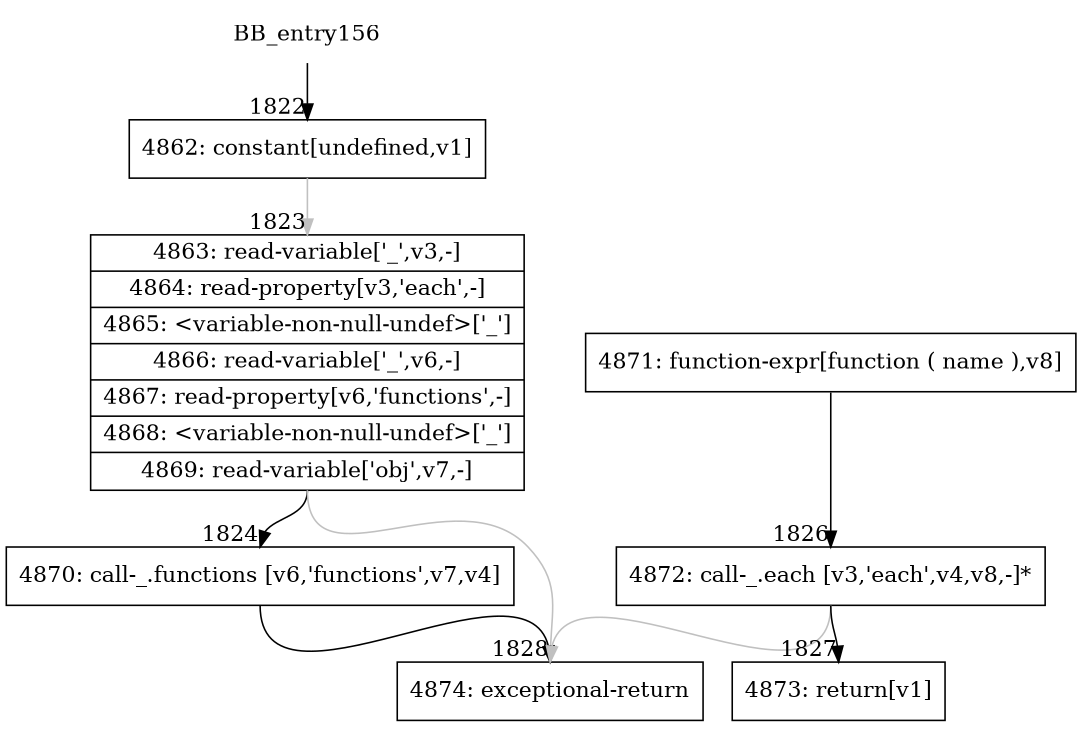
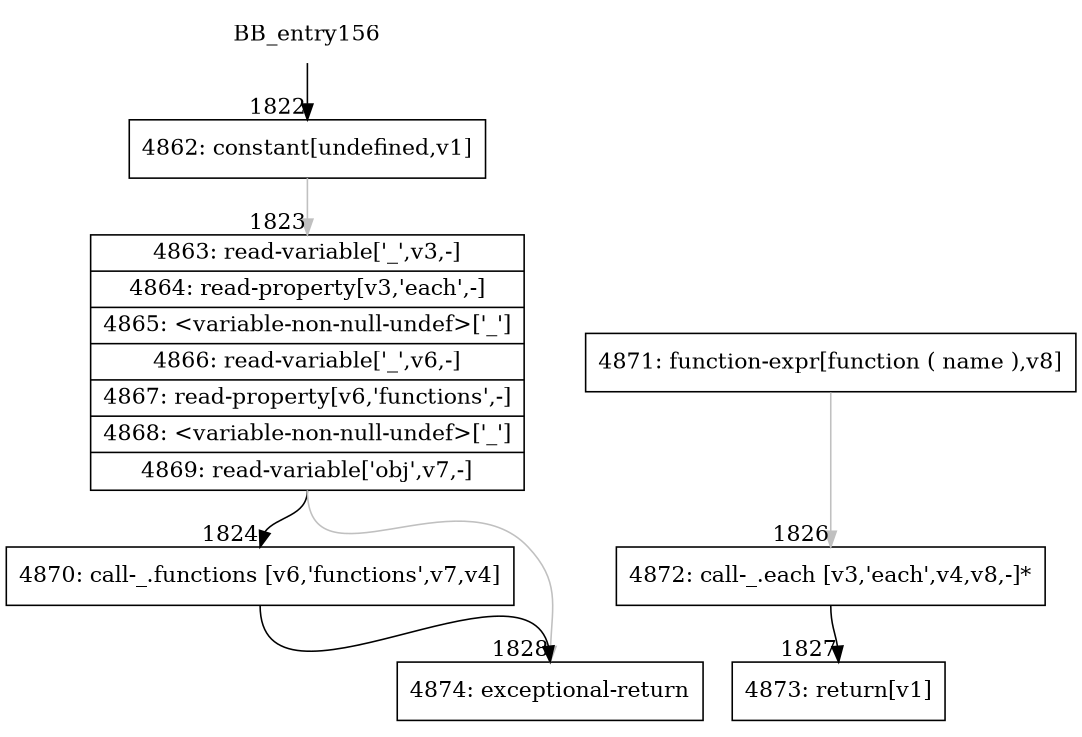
(831, 462) -> (831, 462)
(698, 636) -> none
